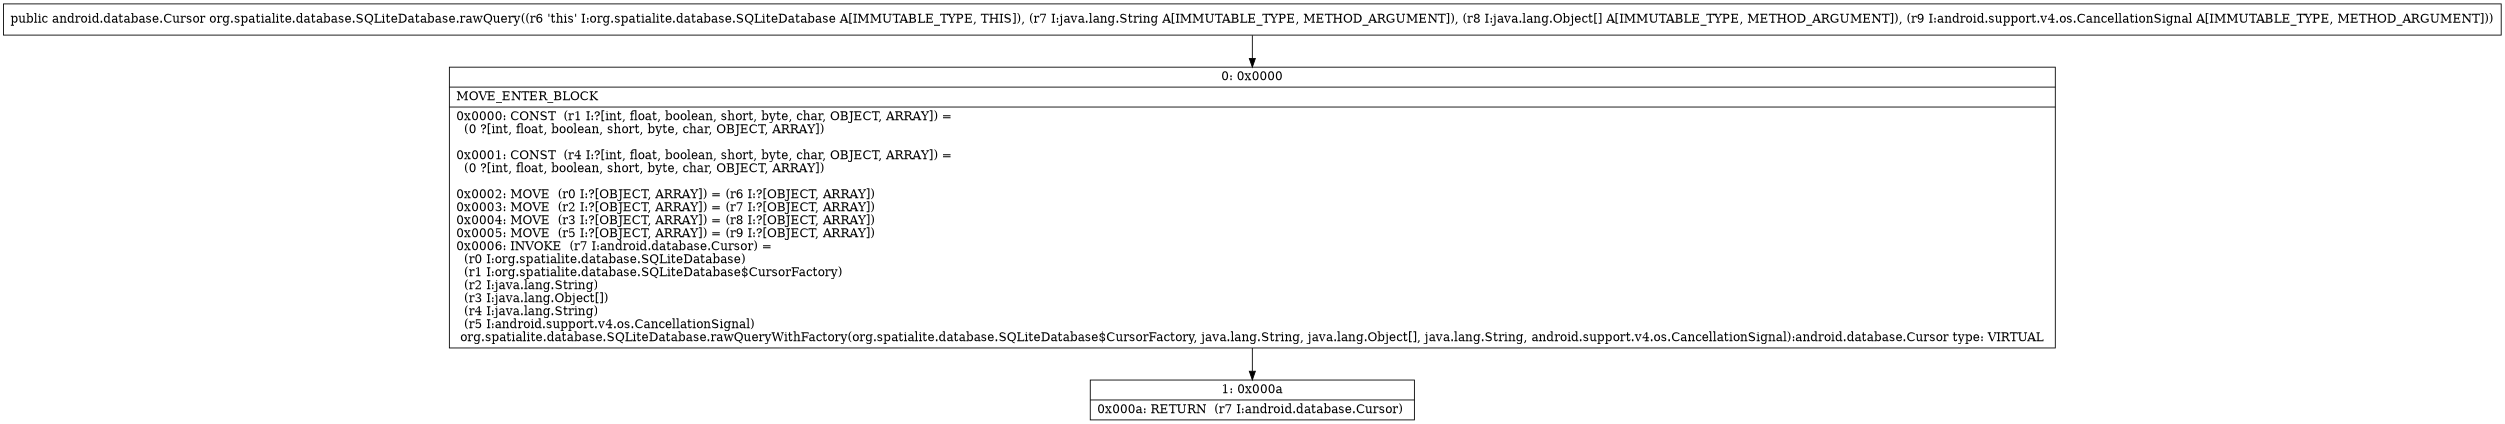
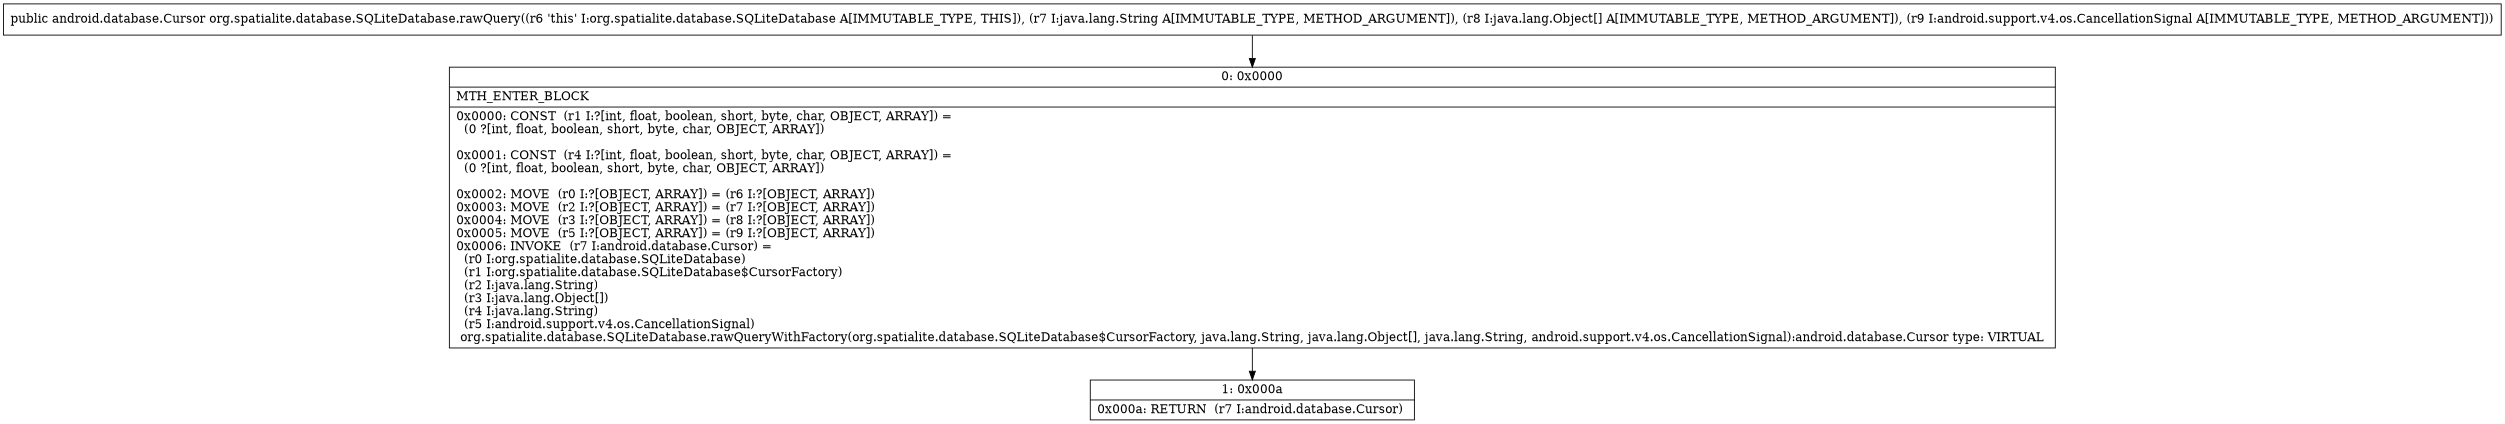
(527, 97) -> (523, 97)
